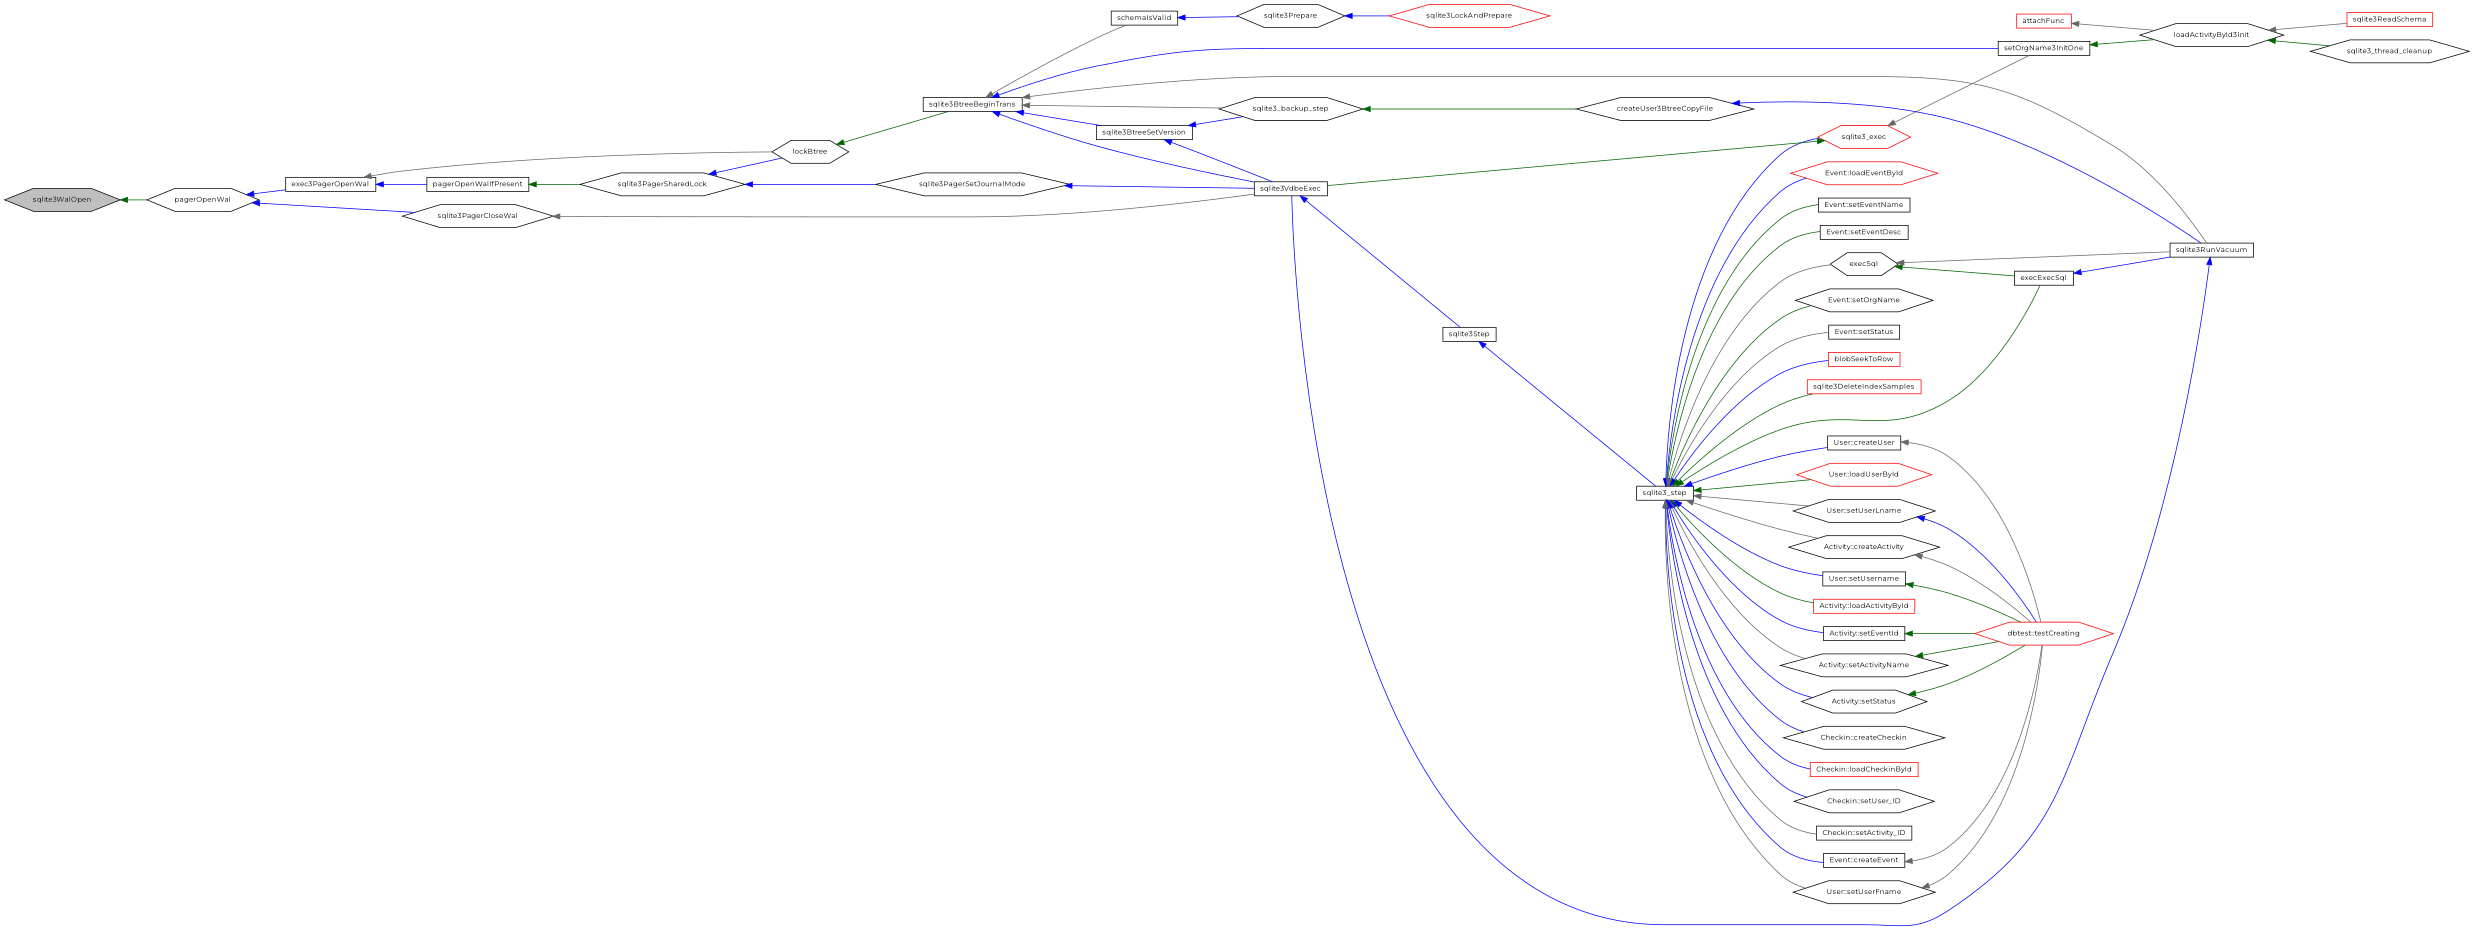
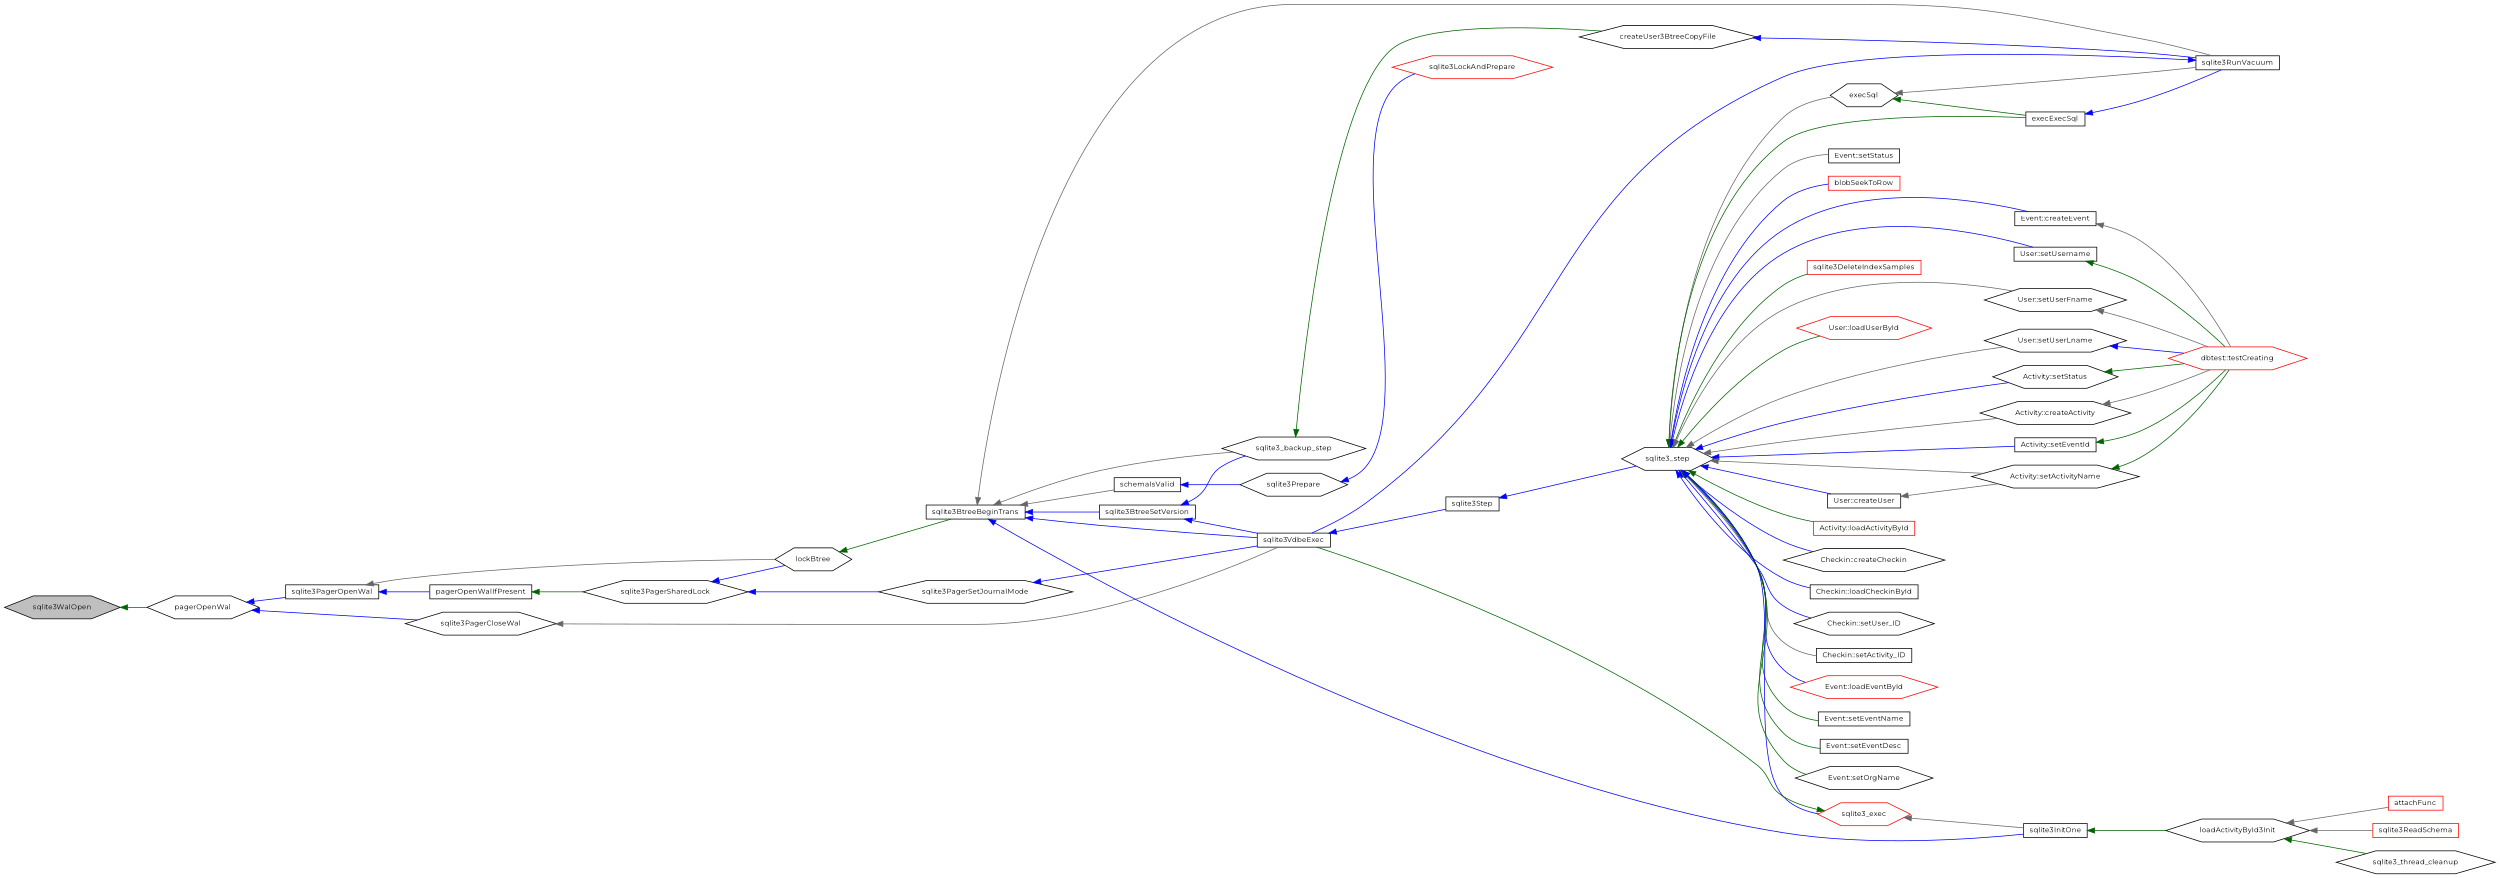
(2117, 27) -> (2341, 815)
(2044, 48) -> (2055, 831)
(331, 184) -> (332, 592)
(1665, 493) -> (1668, 459)
(1998, 513) -> (1953, 490)
(1864, 770) -> (1864, 592)
